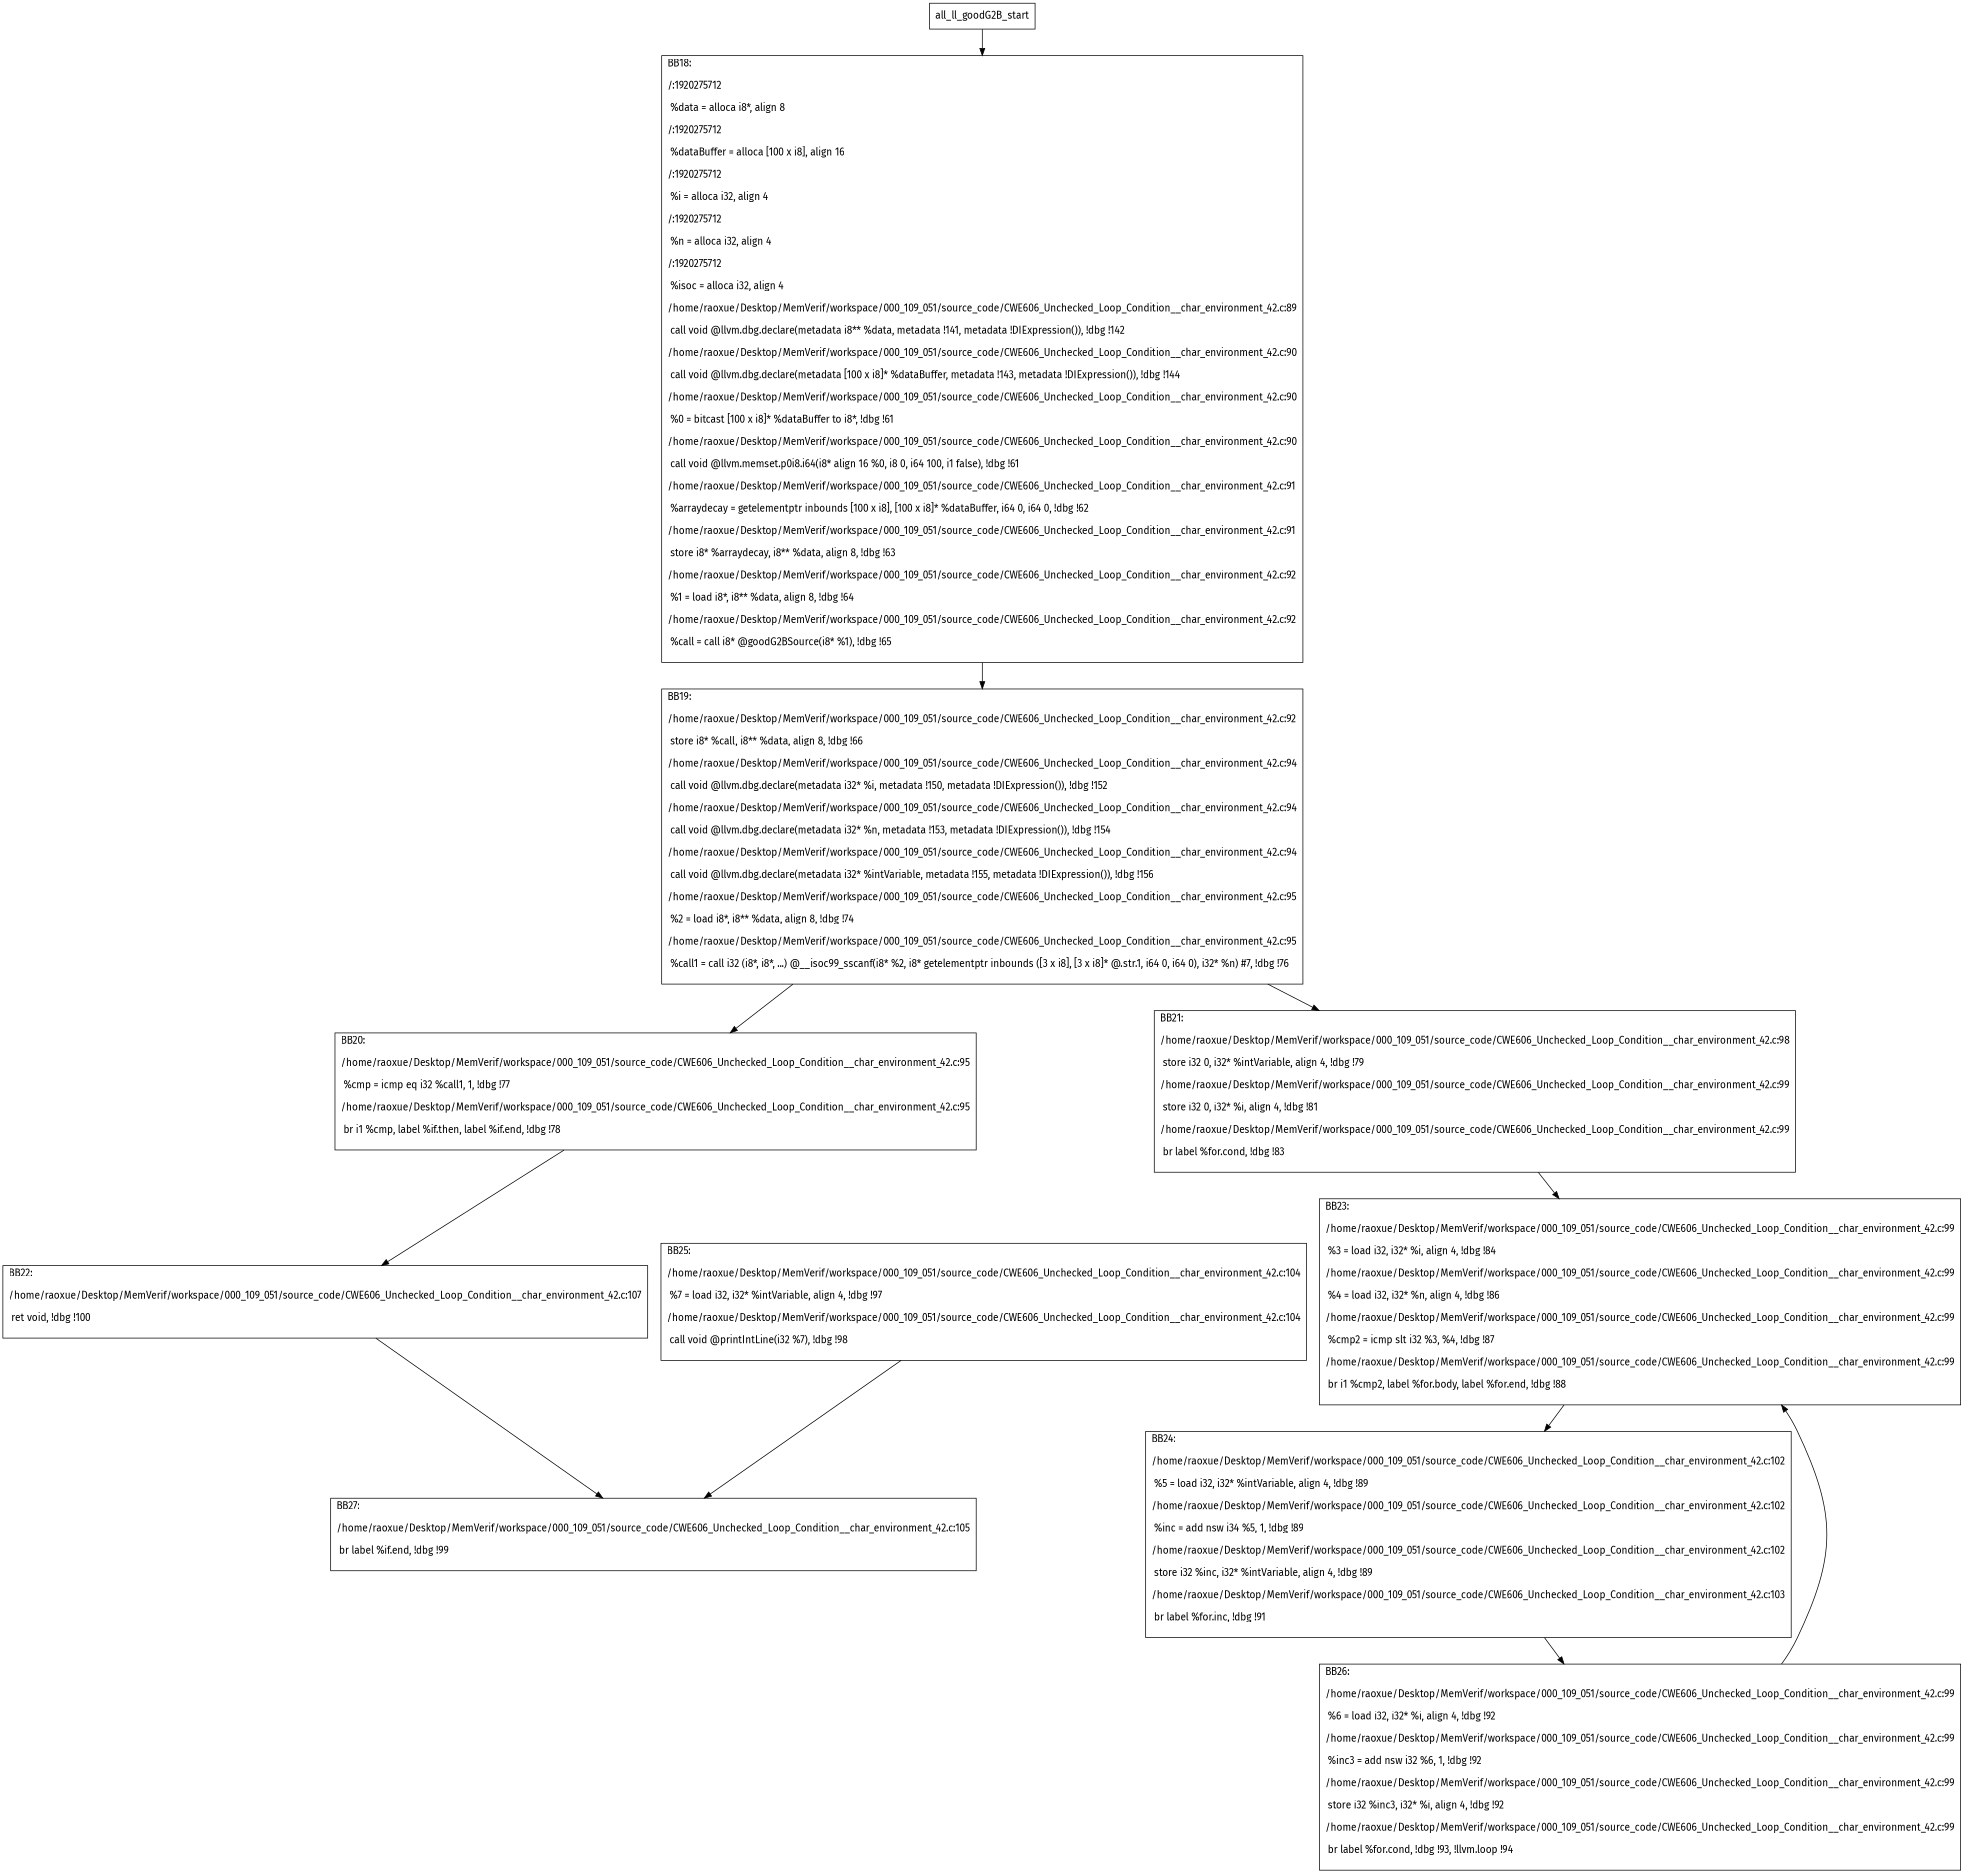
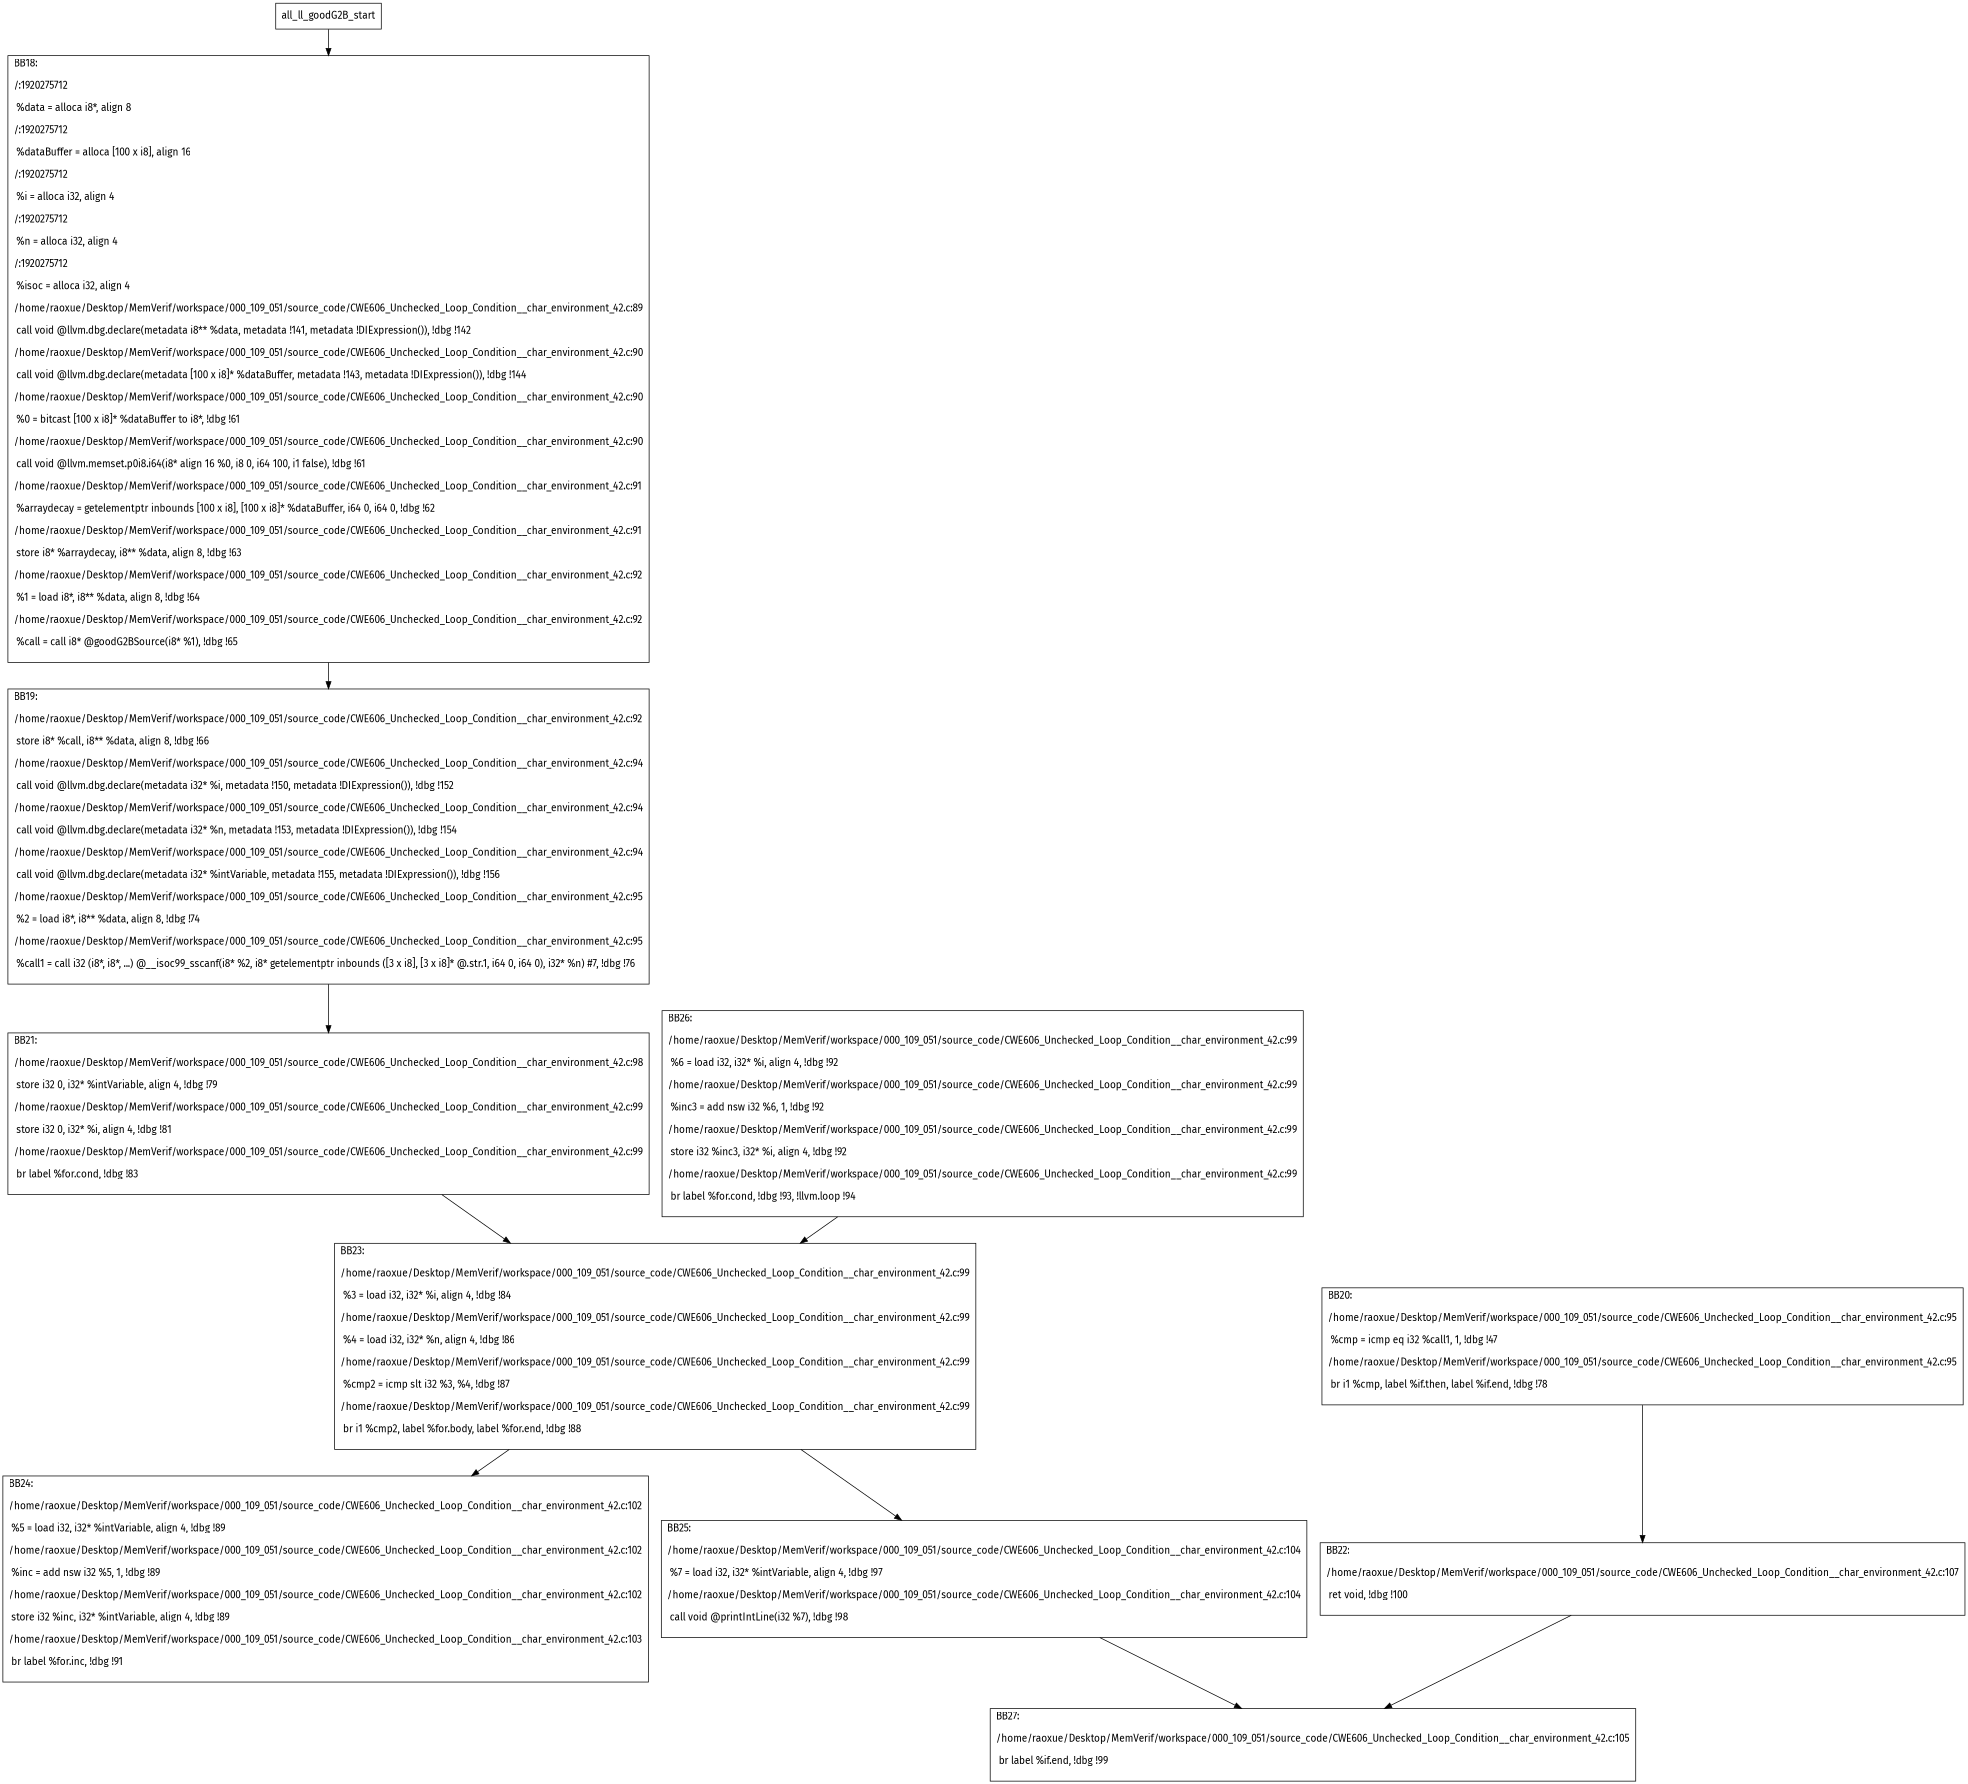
(765, 1006) -> none
(425, 1085) -> (1413, 1340)
none -> (848, 1483)
(1228, 1528) -> (85, 1573)
(1552, 1648) -> none
